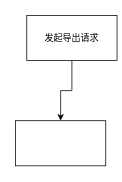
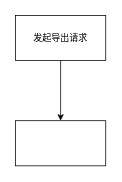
(72, 38) -> (60, 38)
